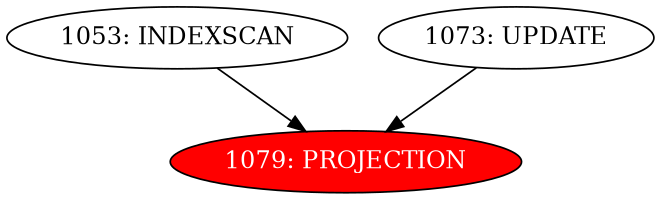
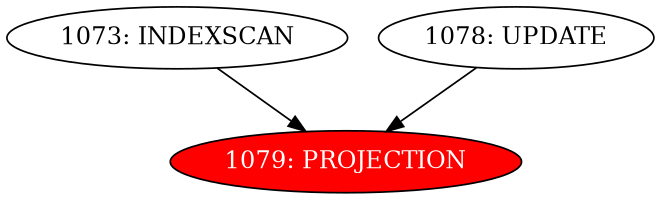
(177, 38) -> (177, 38)
(516, 38) -> (516, 38)
